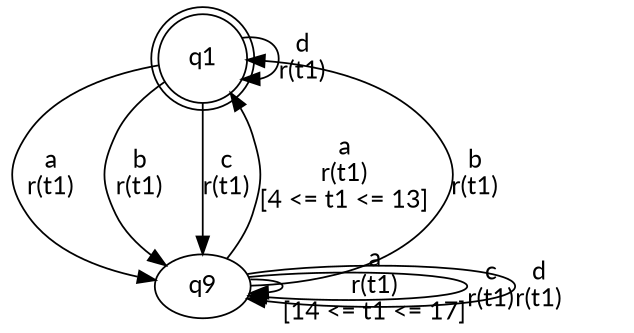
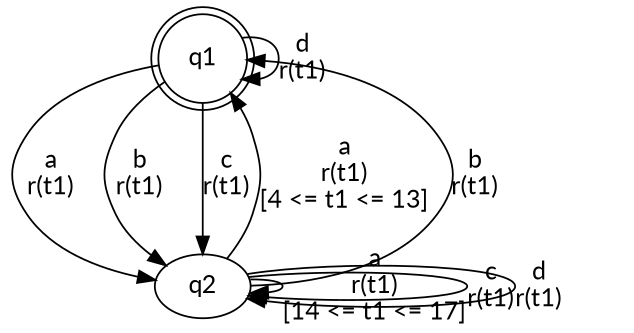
(203, 286) -> (203, 286)
